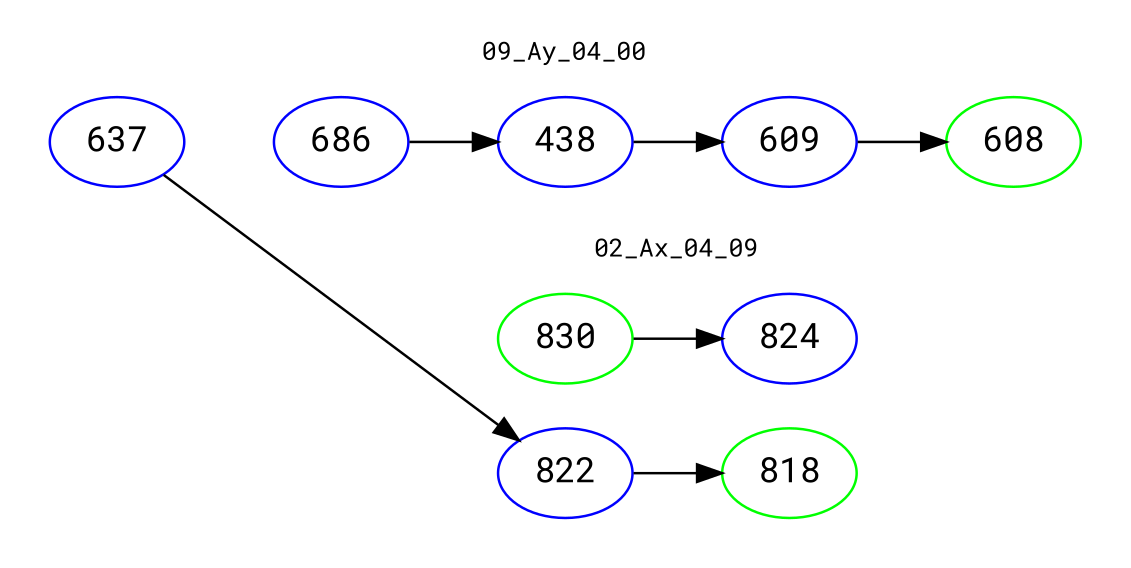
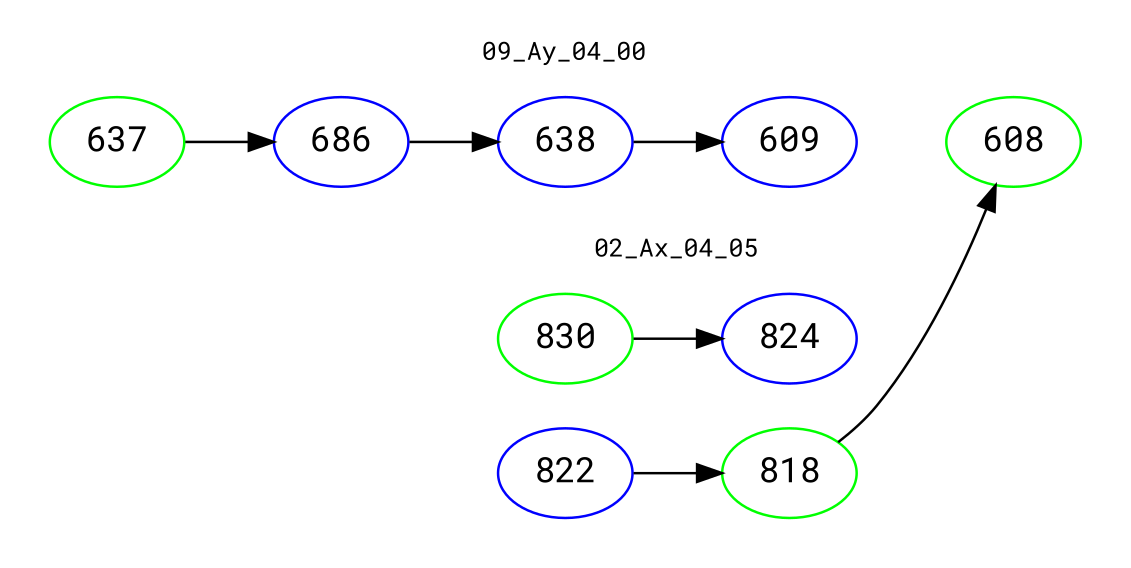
(117, 142) -> (117, 142)
(565, 142) -> (565, 142)
(889, 142) -> (925, 334)
(677, 250) -> (677, 250)
(331, 300) -> (217, 142)
